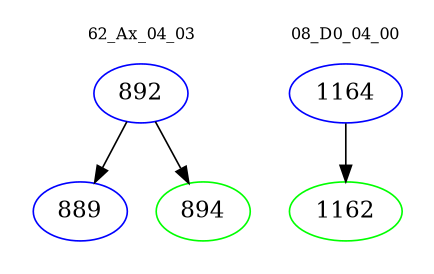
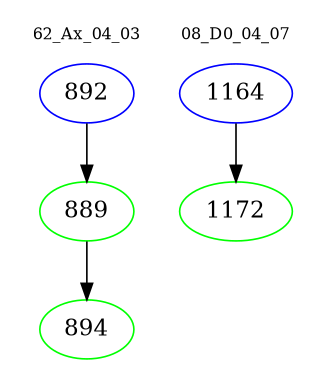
(346, 35) -> (236, 35)
(168, 145) -> (87, 262)
(80, 211) -> (87, 211)
(346, 211) -> (236, 211)
